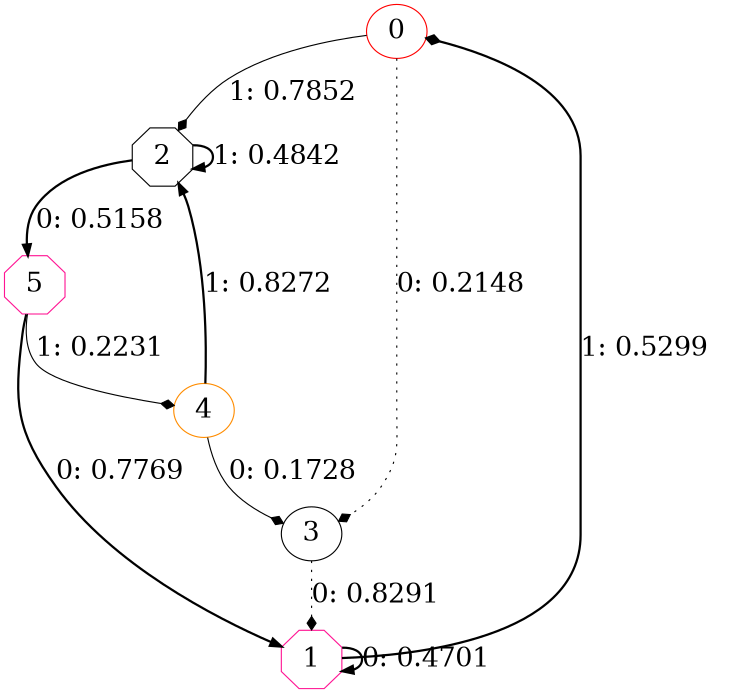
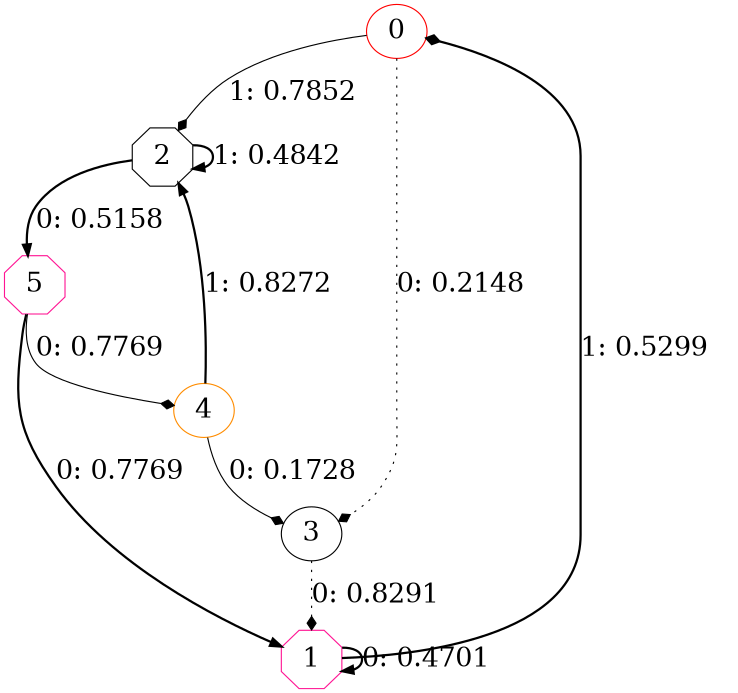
(112, 349) -> (112, 349)
